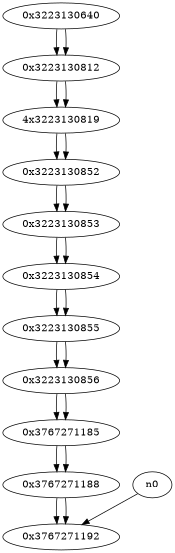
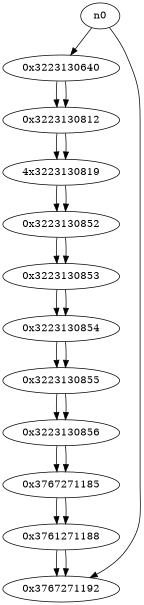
none -> (83, 39)
(61, 485) -> (61, 537)
